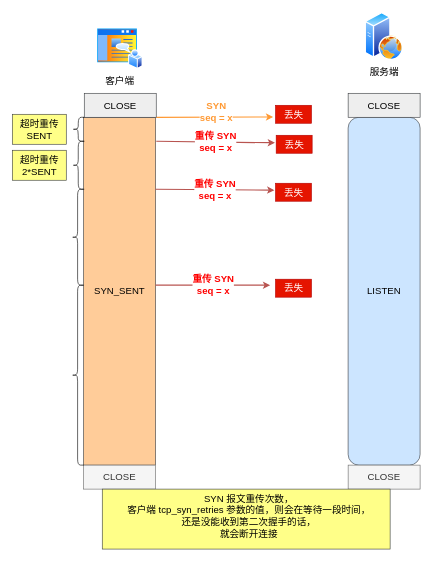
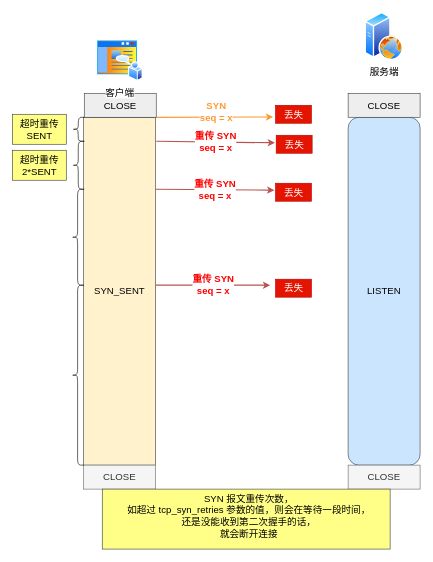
(120, 48) -> (120, 60)
(120, 291) -> (120, 291)
(247, 505) -> (247, 505)
